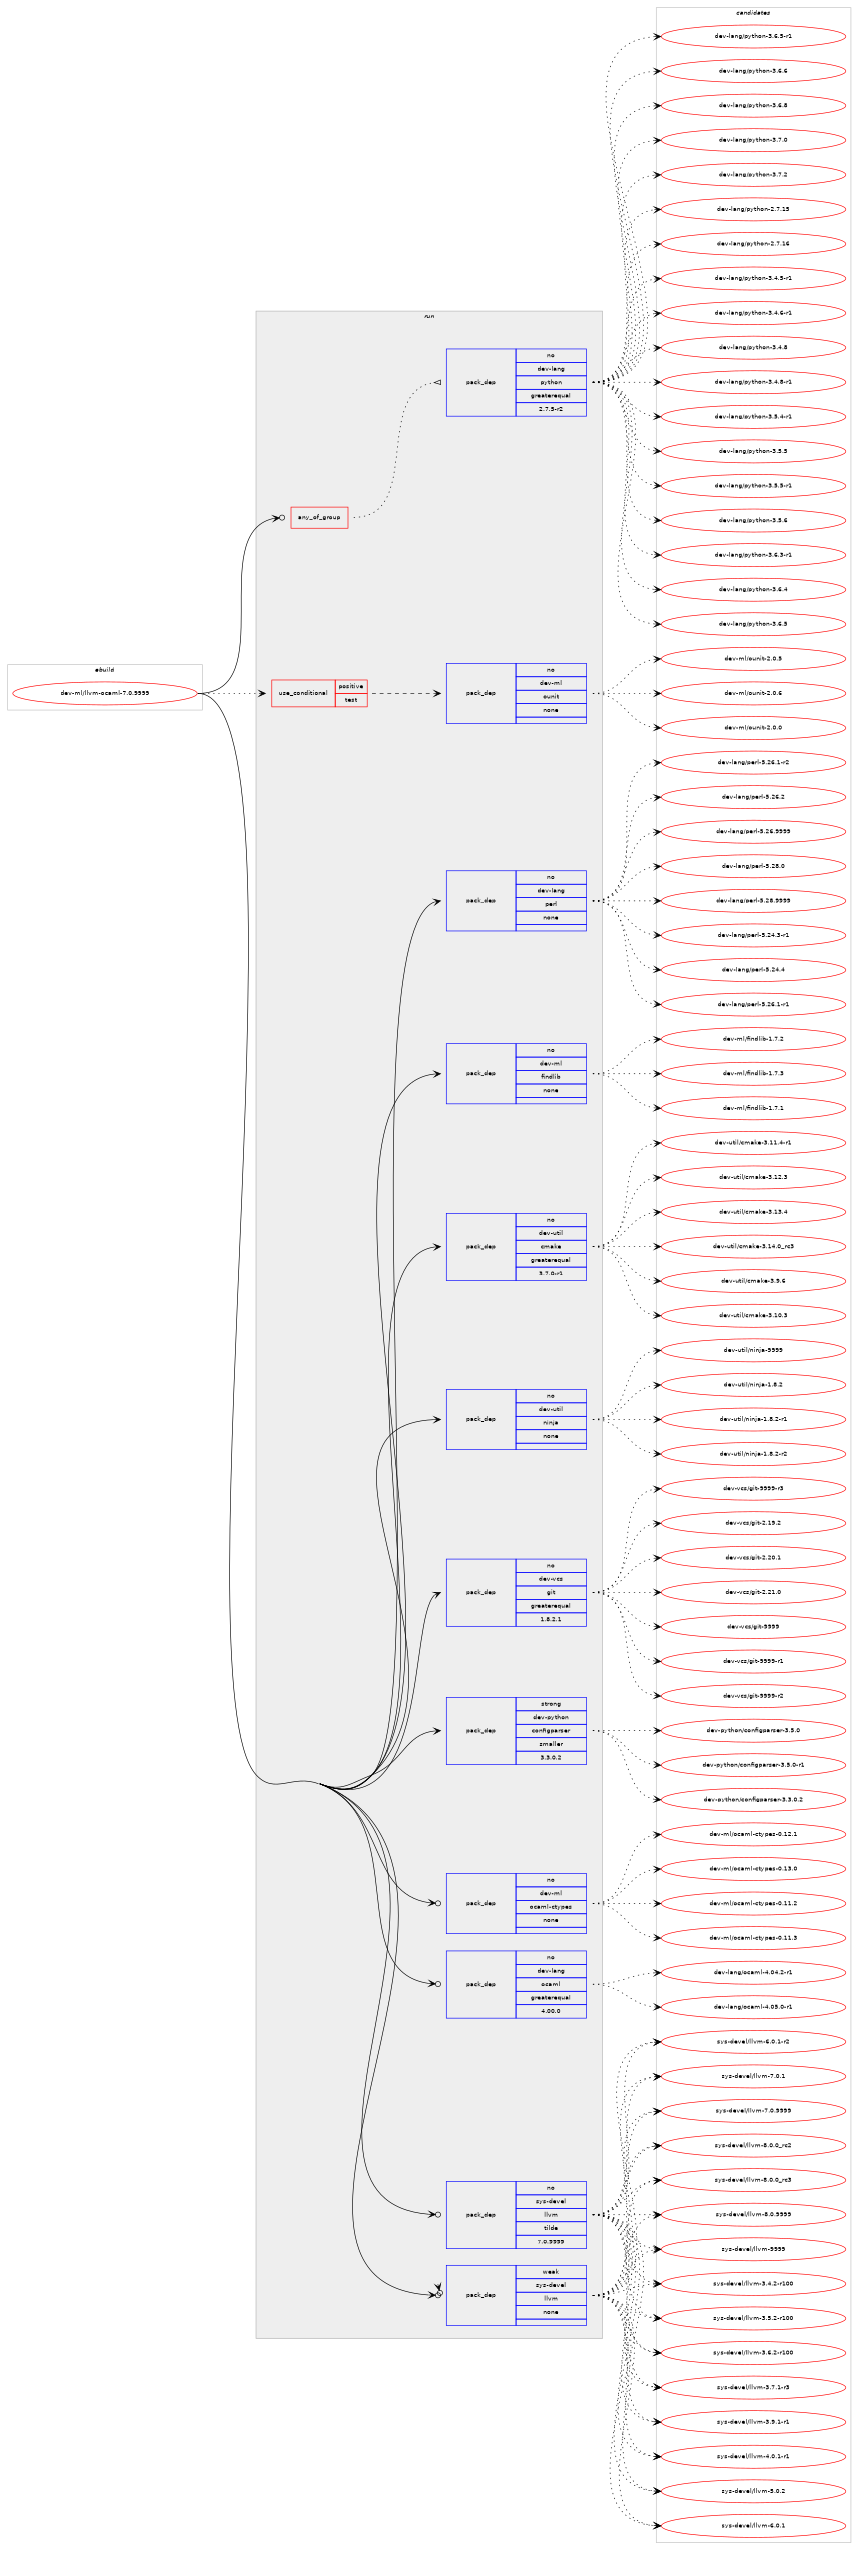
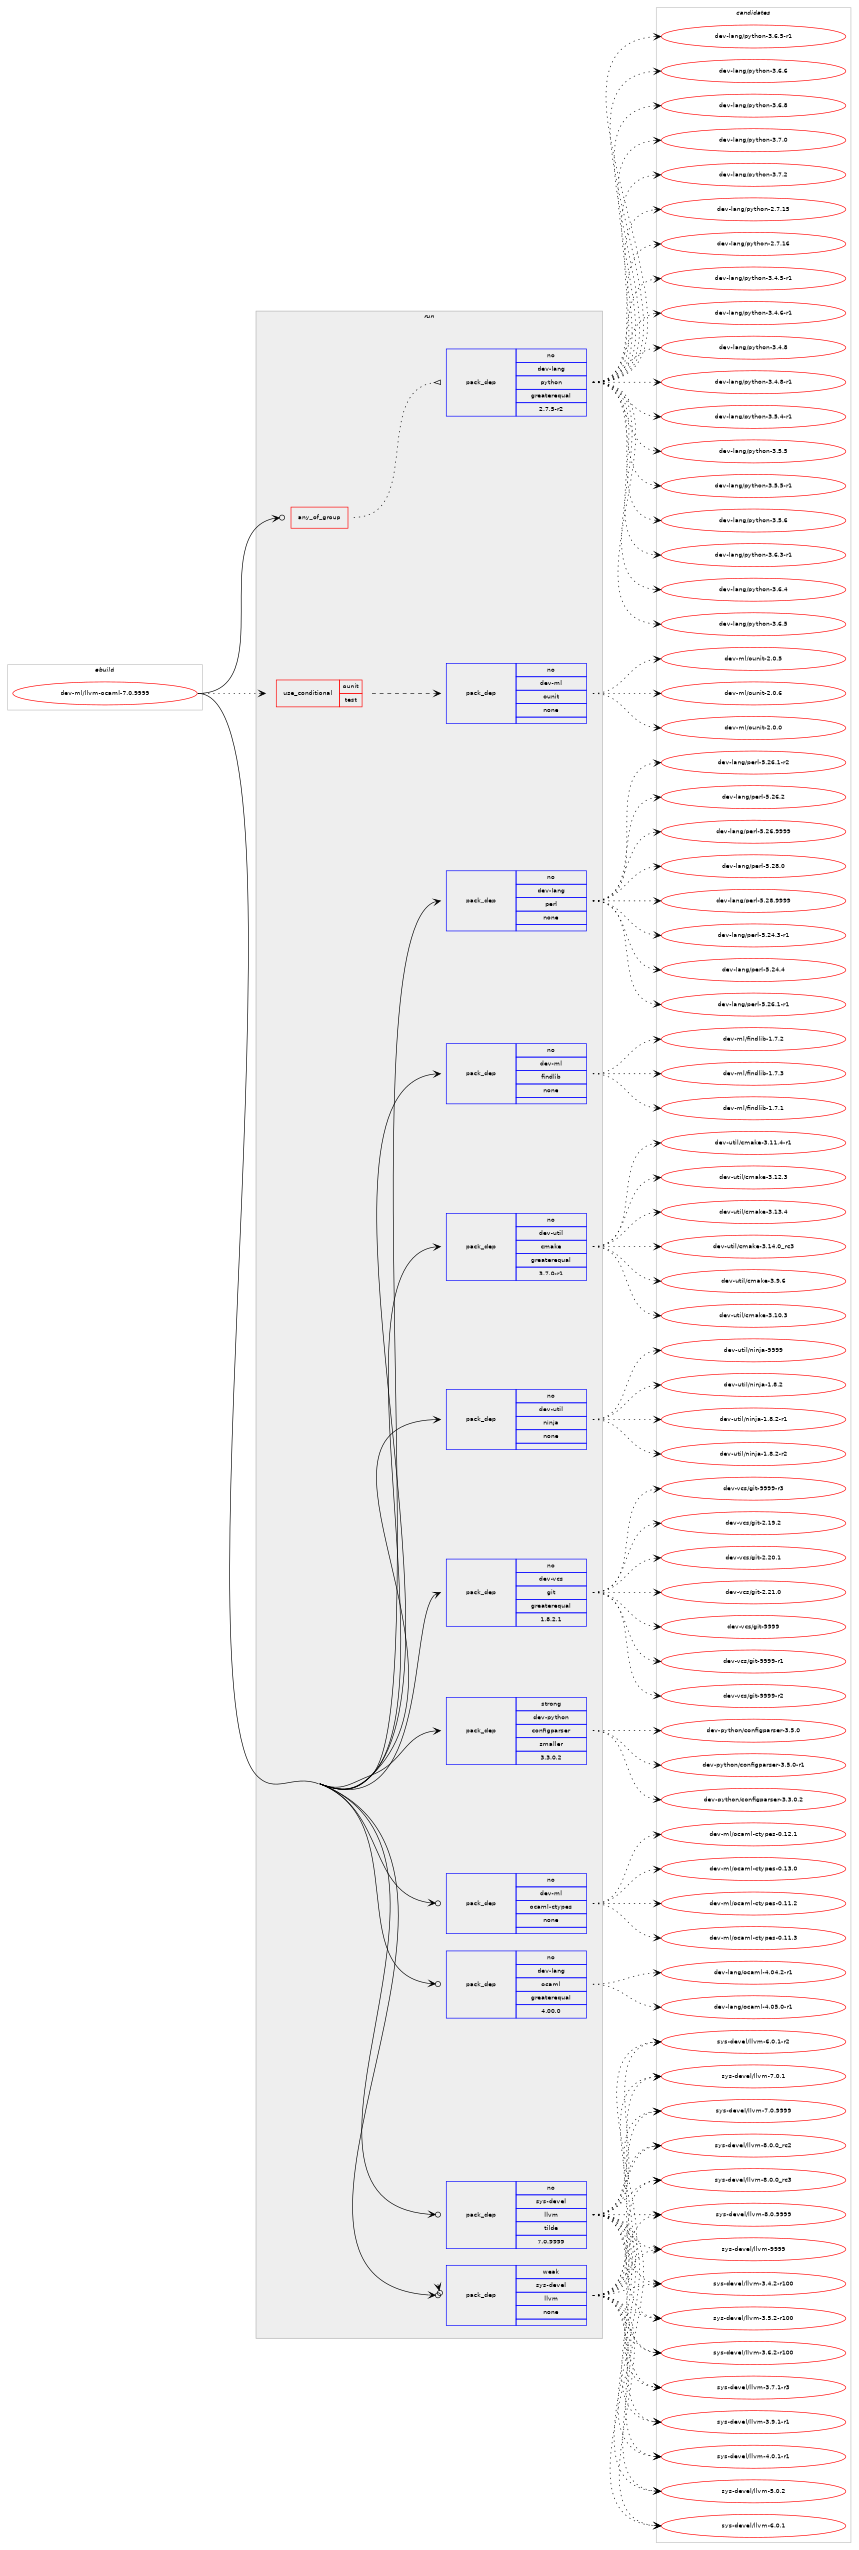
(351, 686) -> (351, 686)
